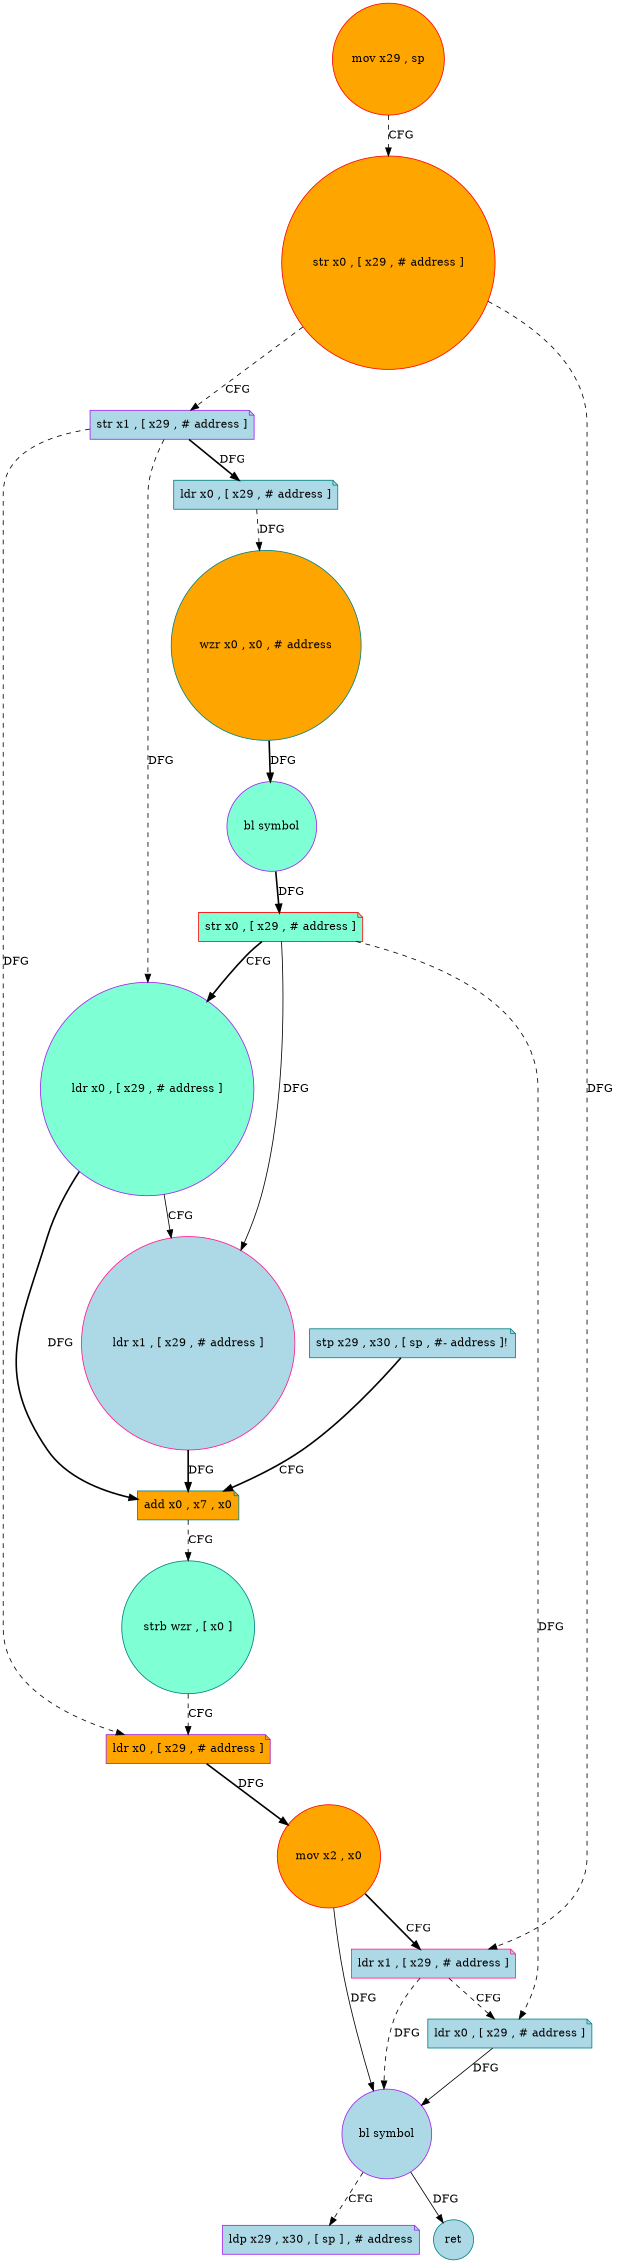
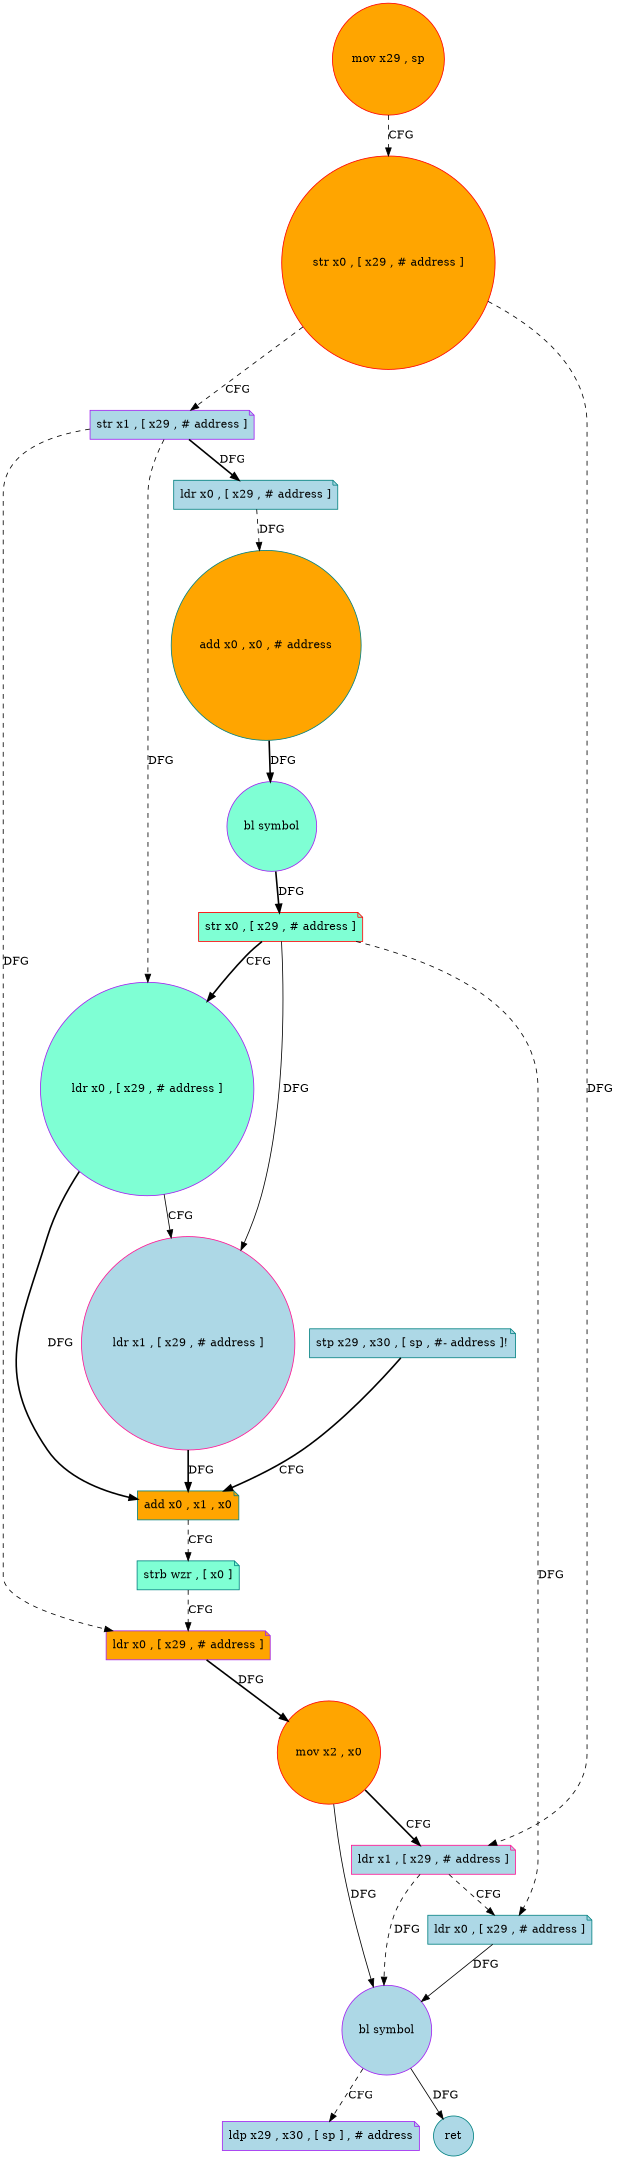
(266, 645) -> (266, 645)
(188, 1505) -> (188, 1505)
(188, 1627) -> (188, 1575)
